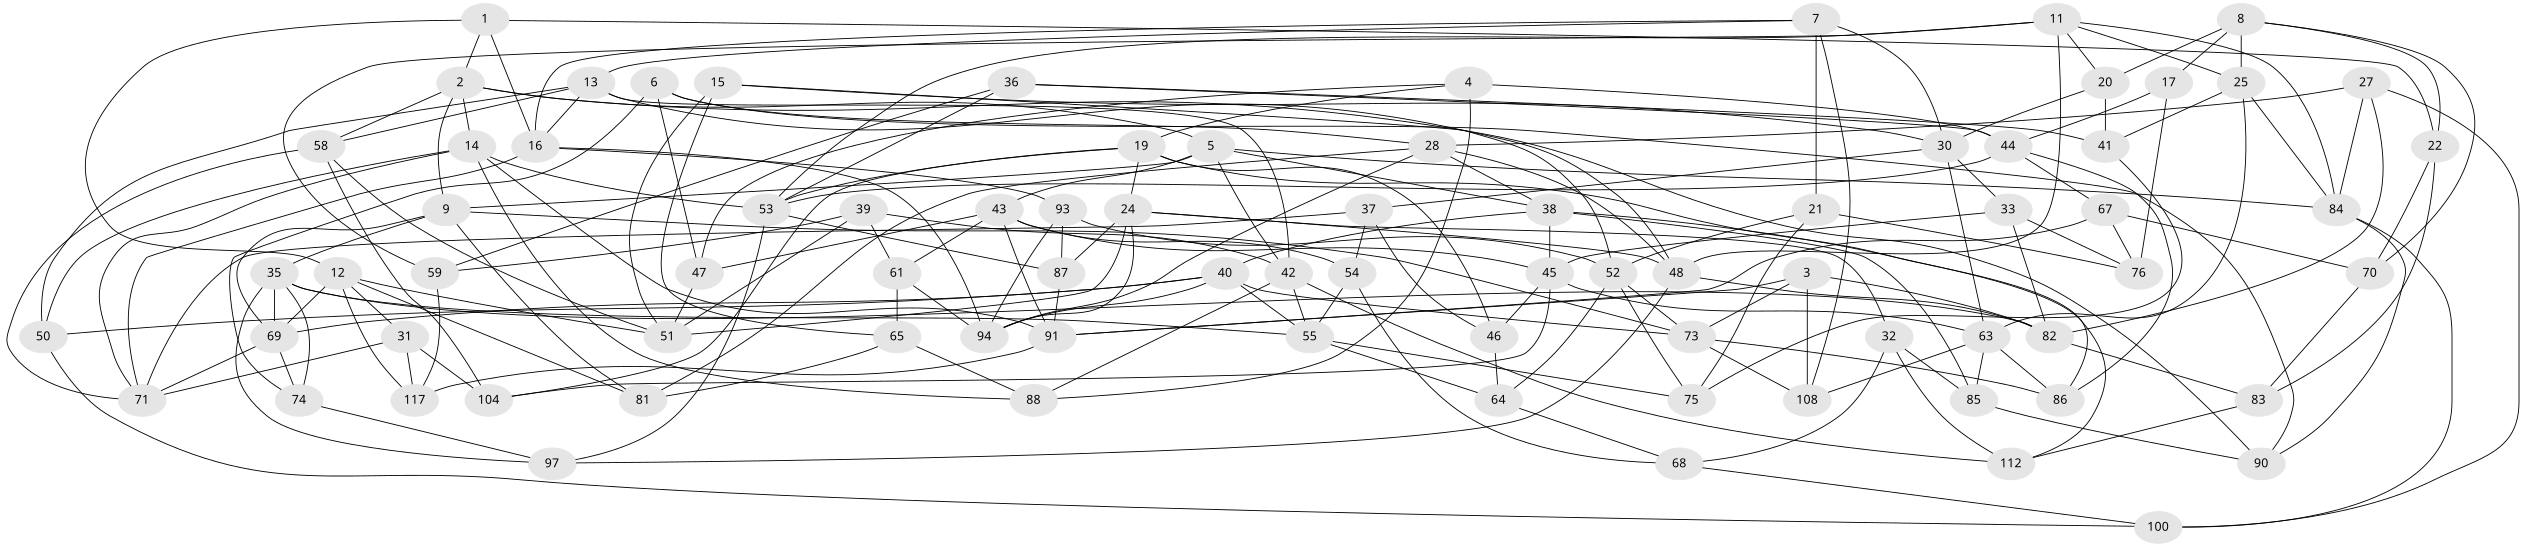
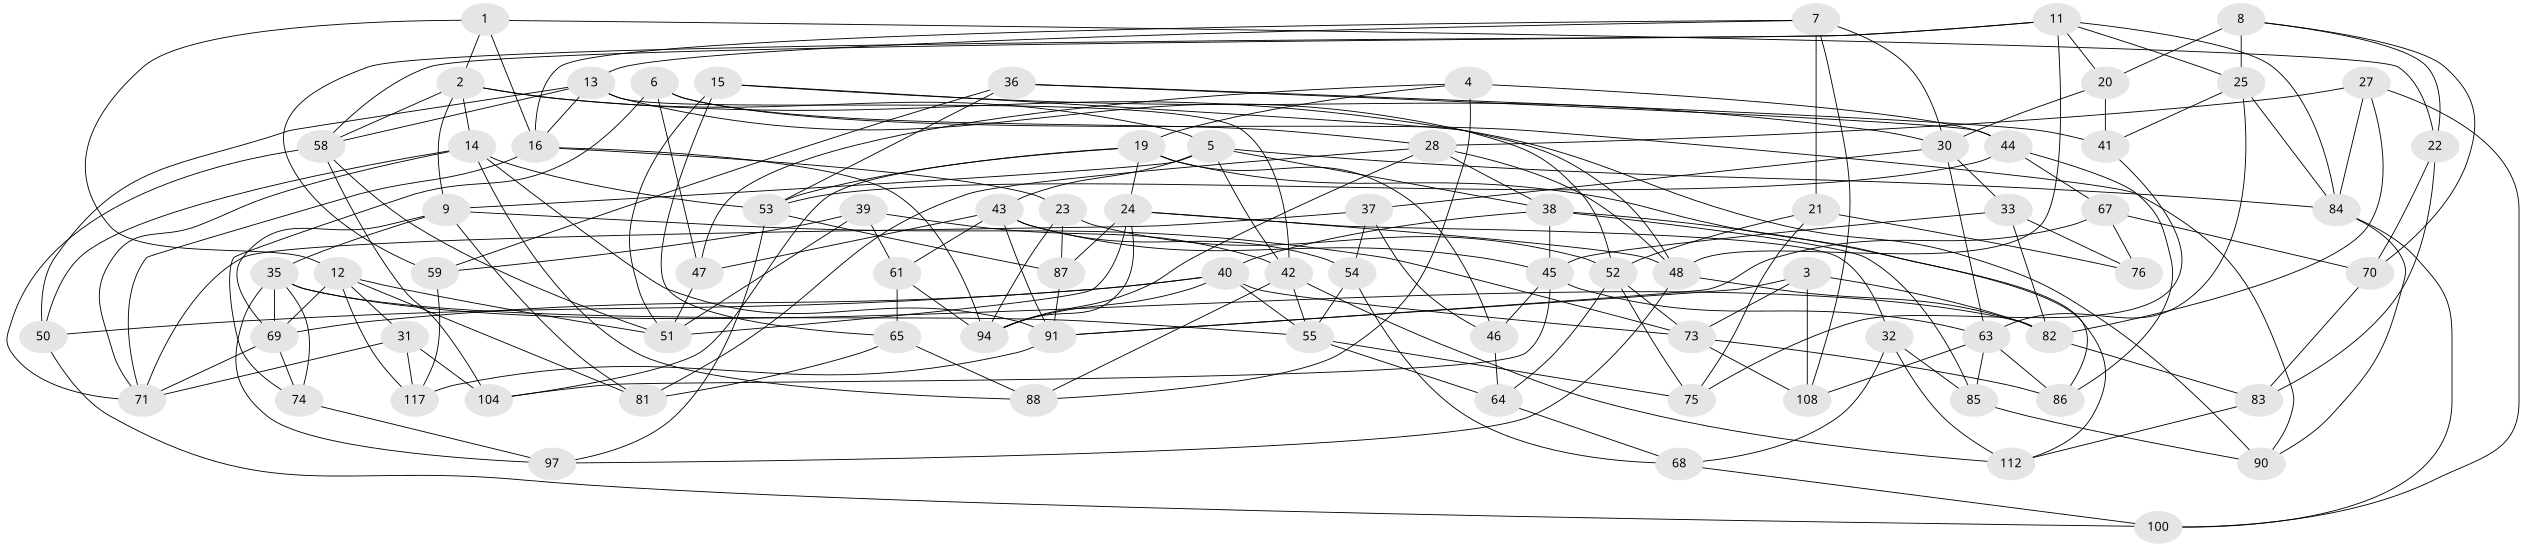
(1094, 49) -> (1173, 43)
(2169, 83) -> none
(1063, 210) -> (1063, 210)
